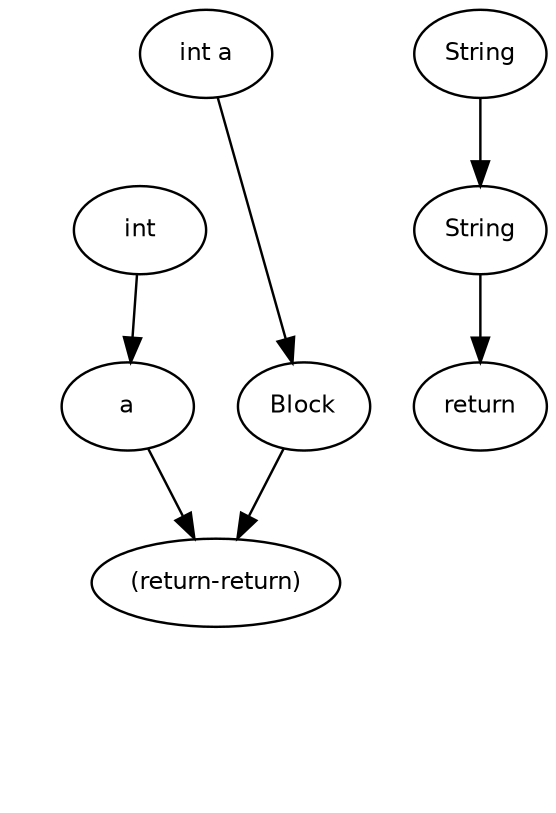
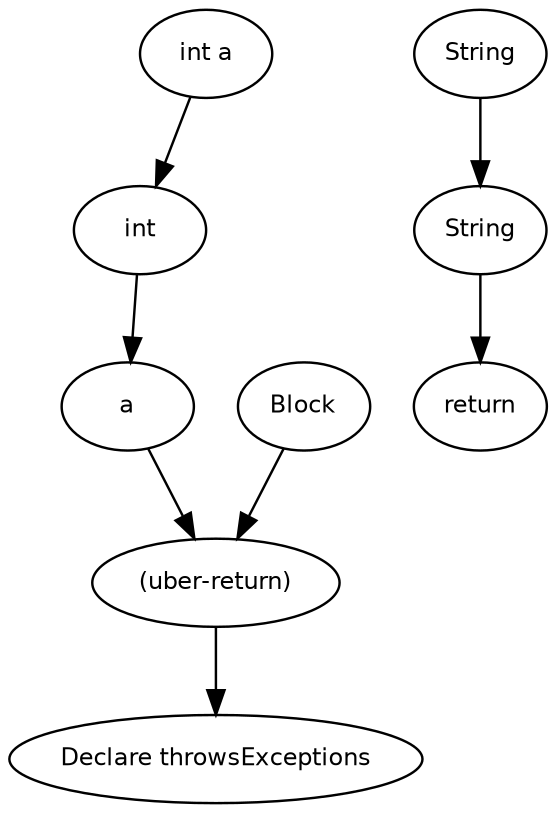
(252, 218) -> (178, 130)
(216, 583) -> (216, 583)
none -> (216, 759)
